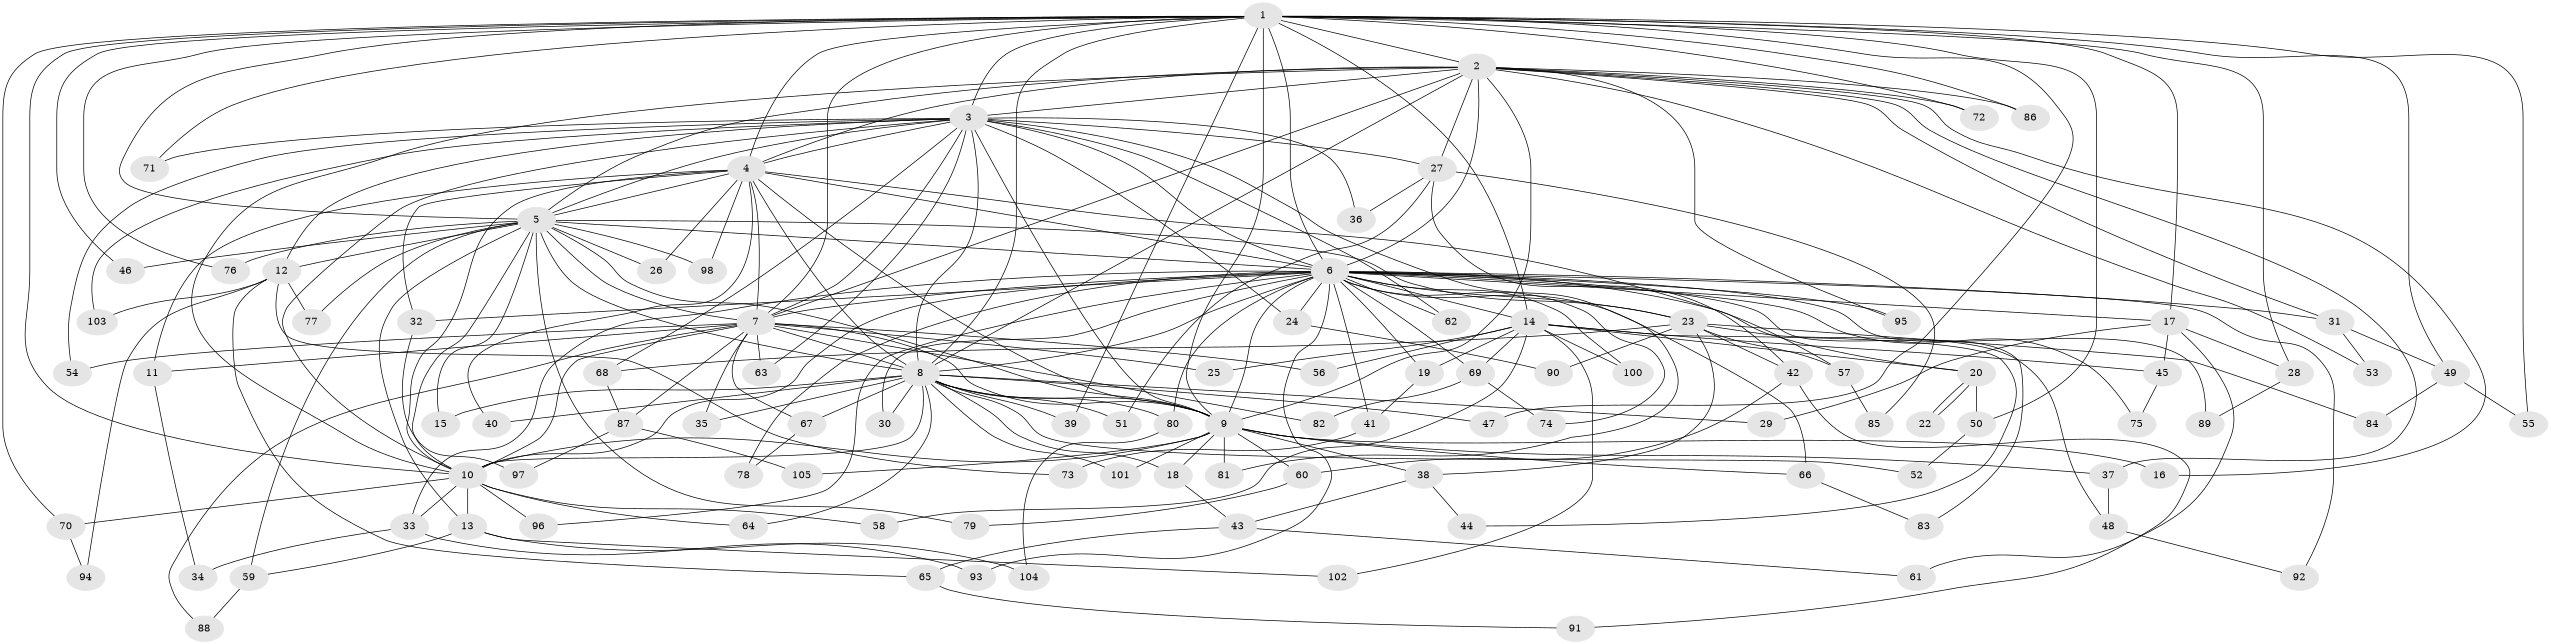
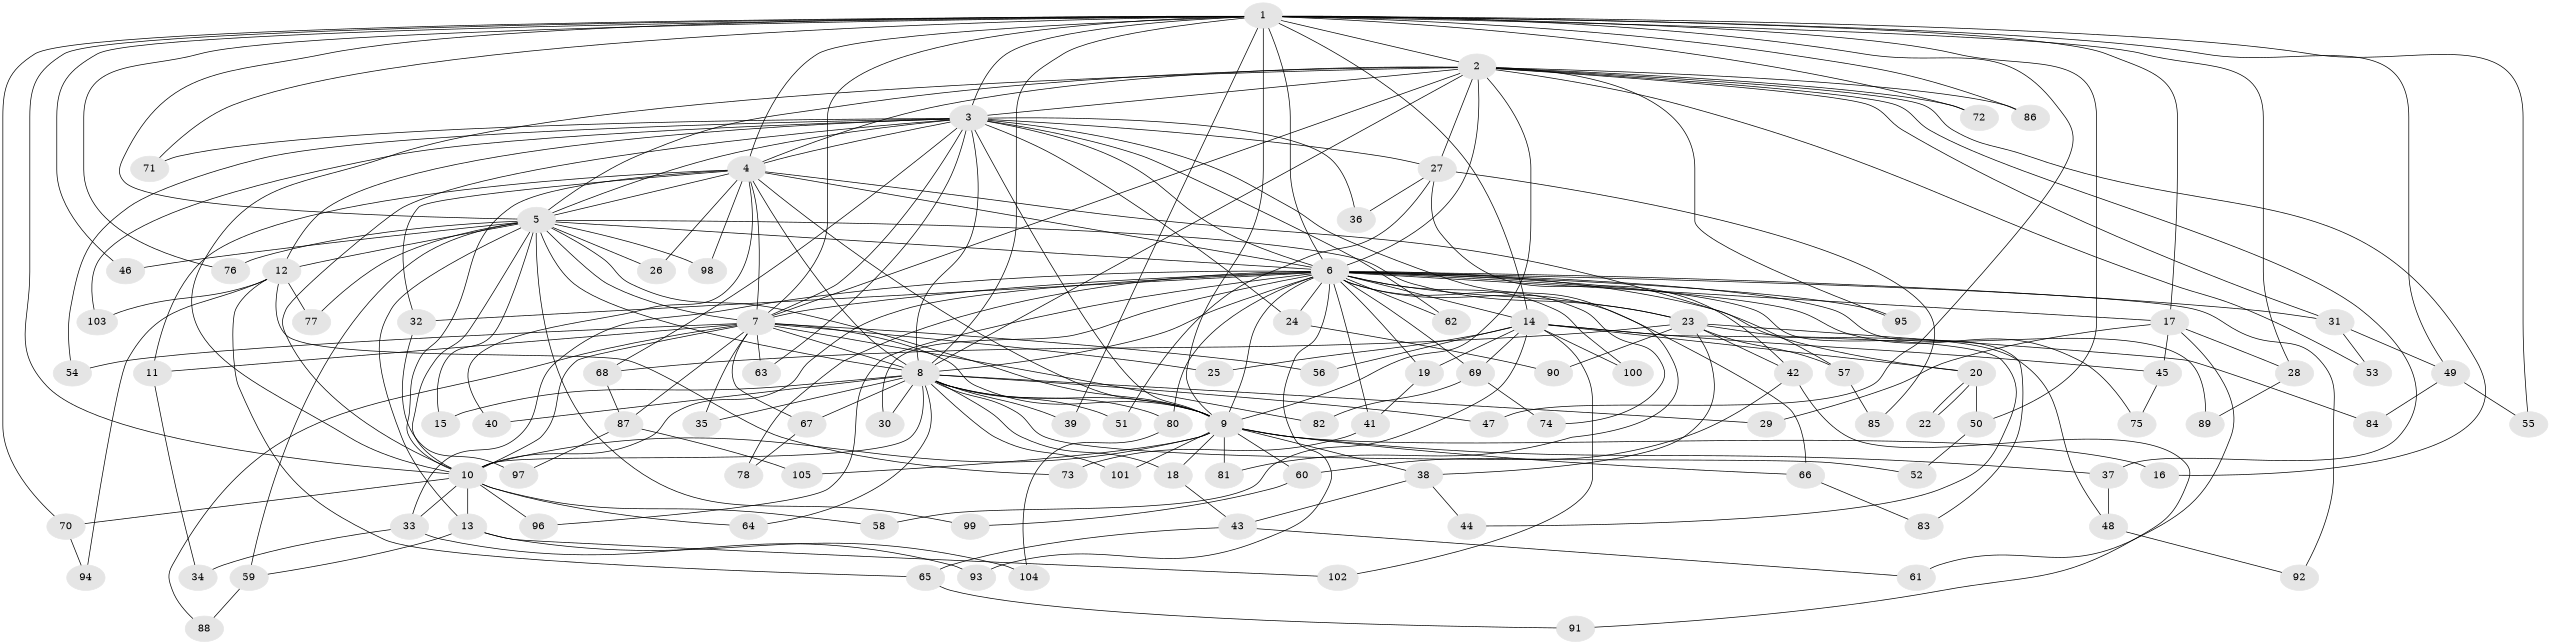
(970, 527) -> (970, 527)
